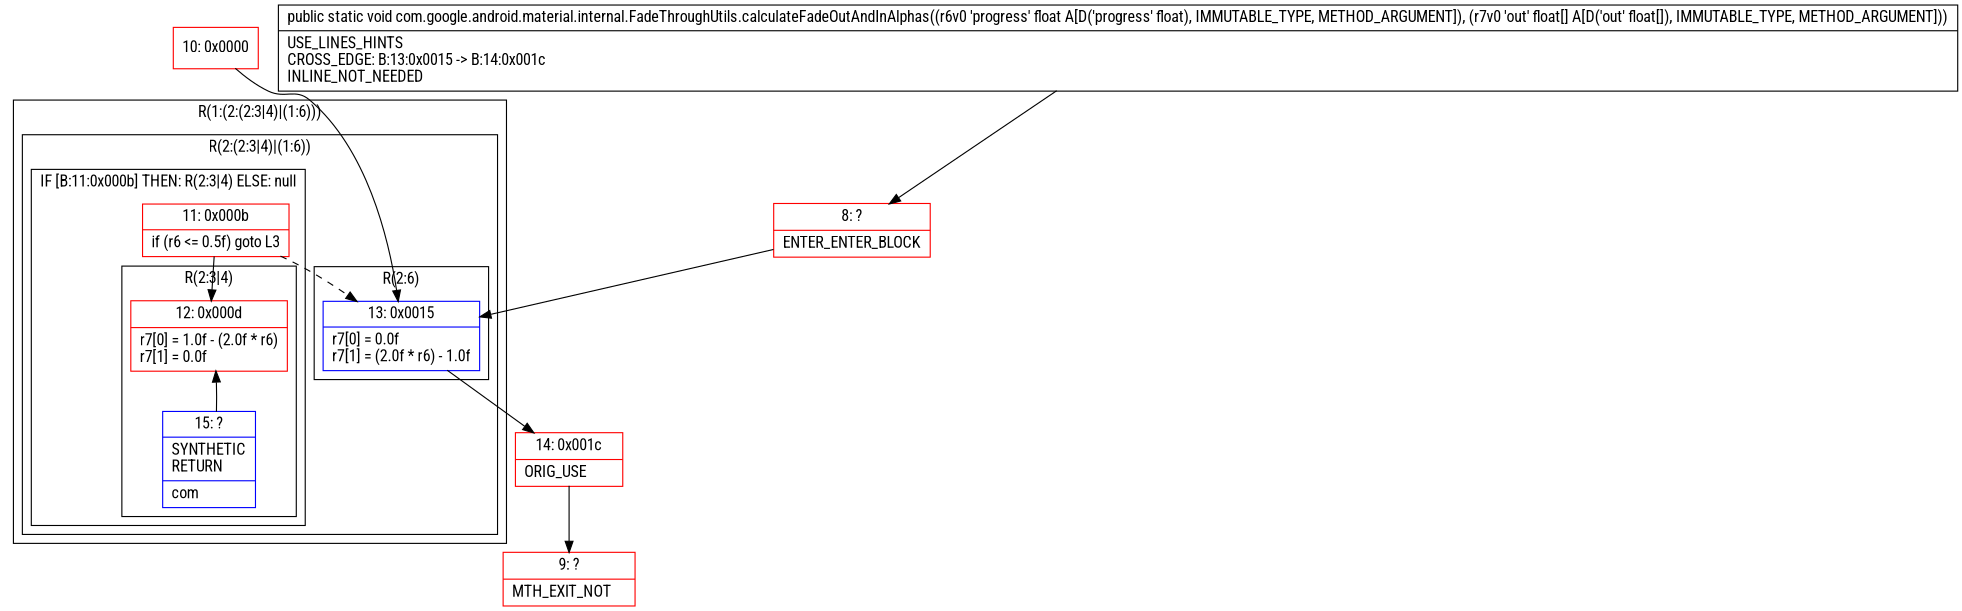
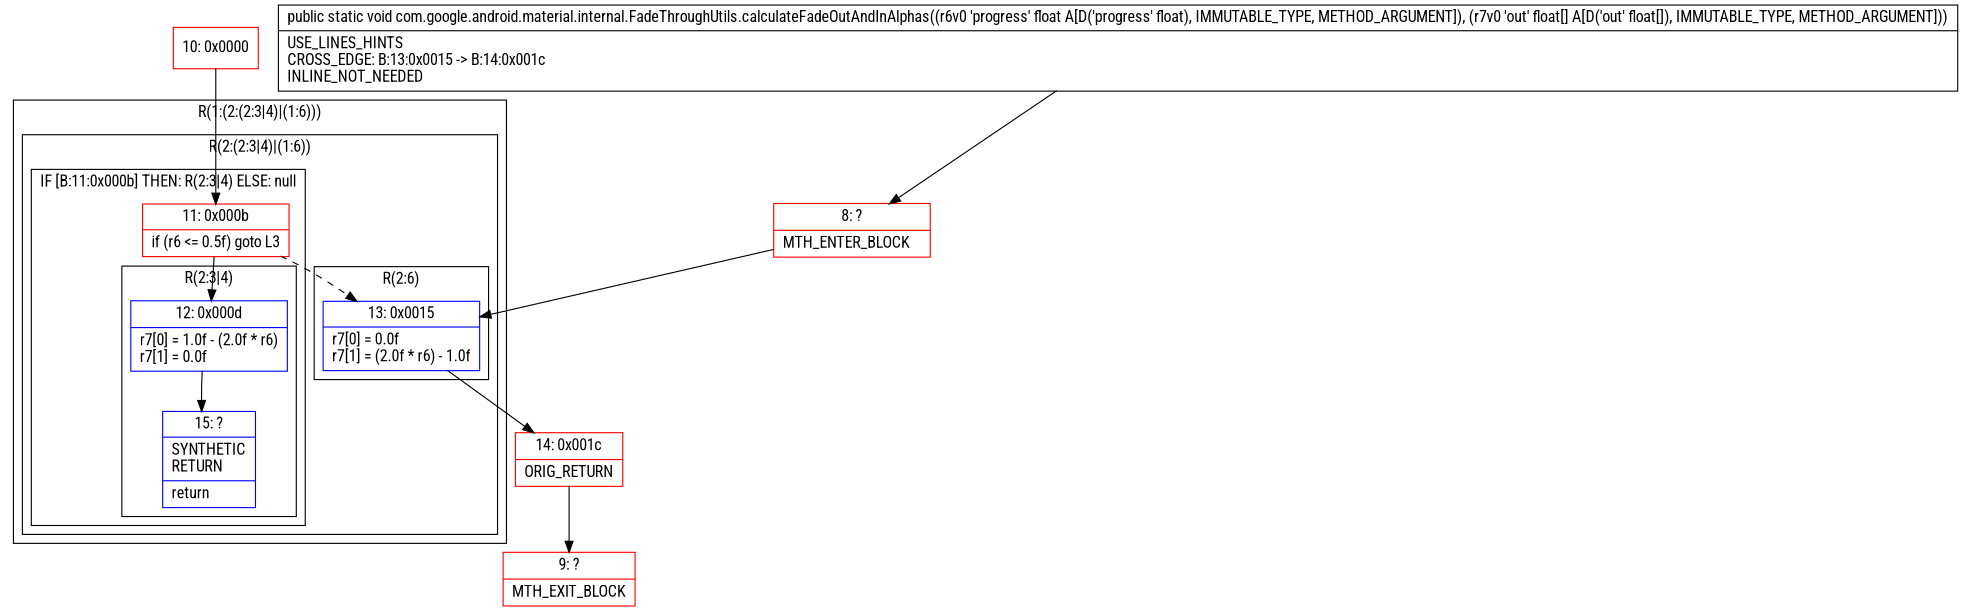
(350, 150) -> (216, 128)
(852, 243) -> (846, 243)
(209, 336) -> (209, 336)
(217, 397) -> (202, 386)
(556, 472) -> (569, 472)
(186, 494) -> (191, 494)
(562, 592) -> (569, 592)
